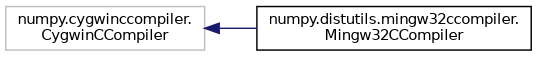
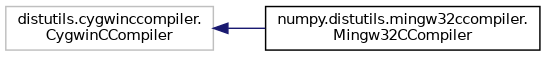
(105, 28) -> (110, 28)
